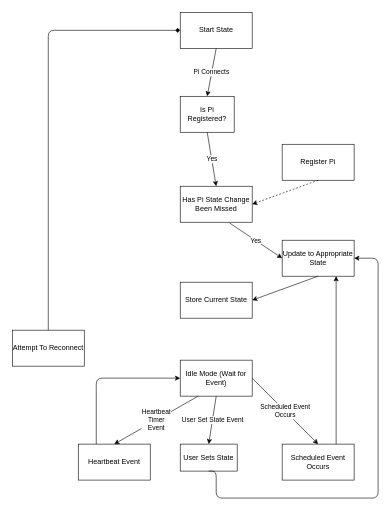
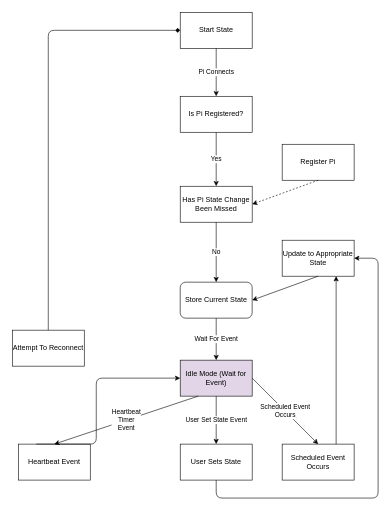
(207, 114) -> (216, 114)
(254, 239) -> none
none -> (216, 251)
(216, 300) -> (216, 300)
none -> (216, 338)
(216, 378) -> (216, 378)
(209, 458) -> (216, 462)
(114, 462) -> (54, 462)
